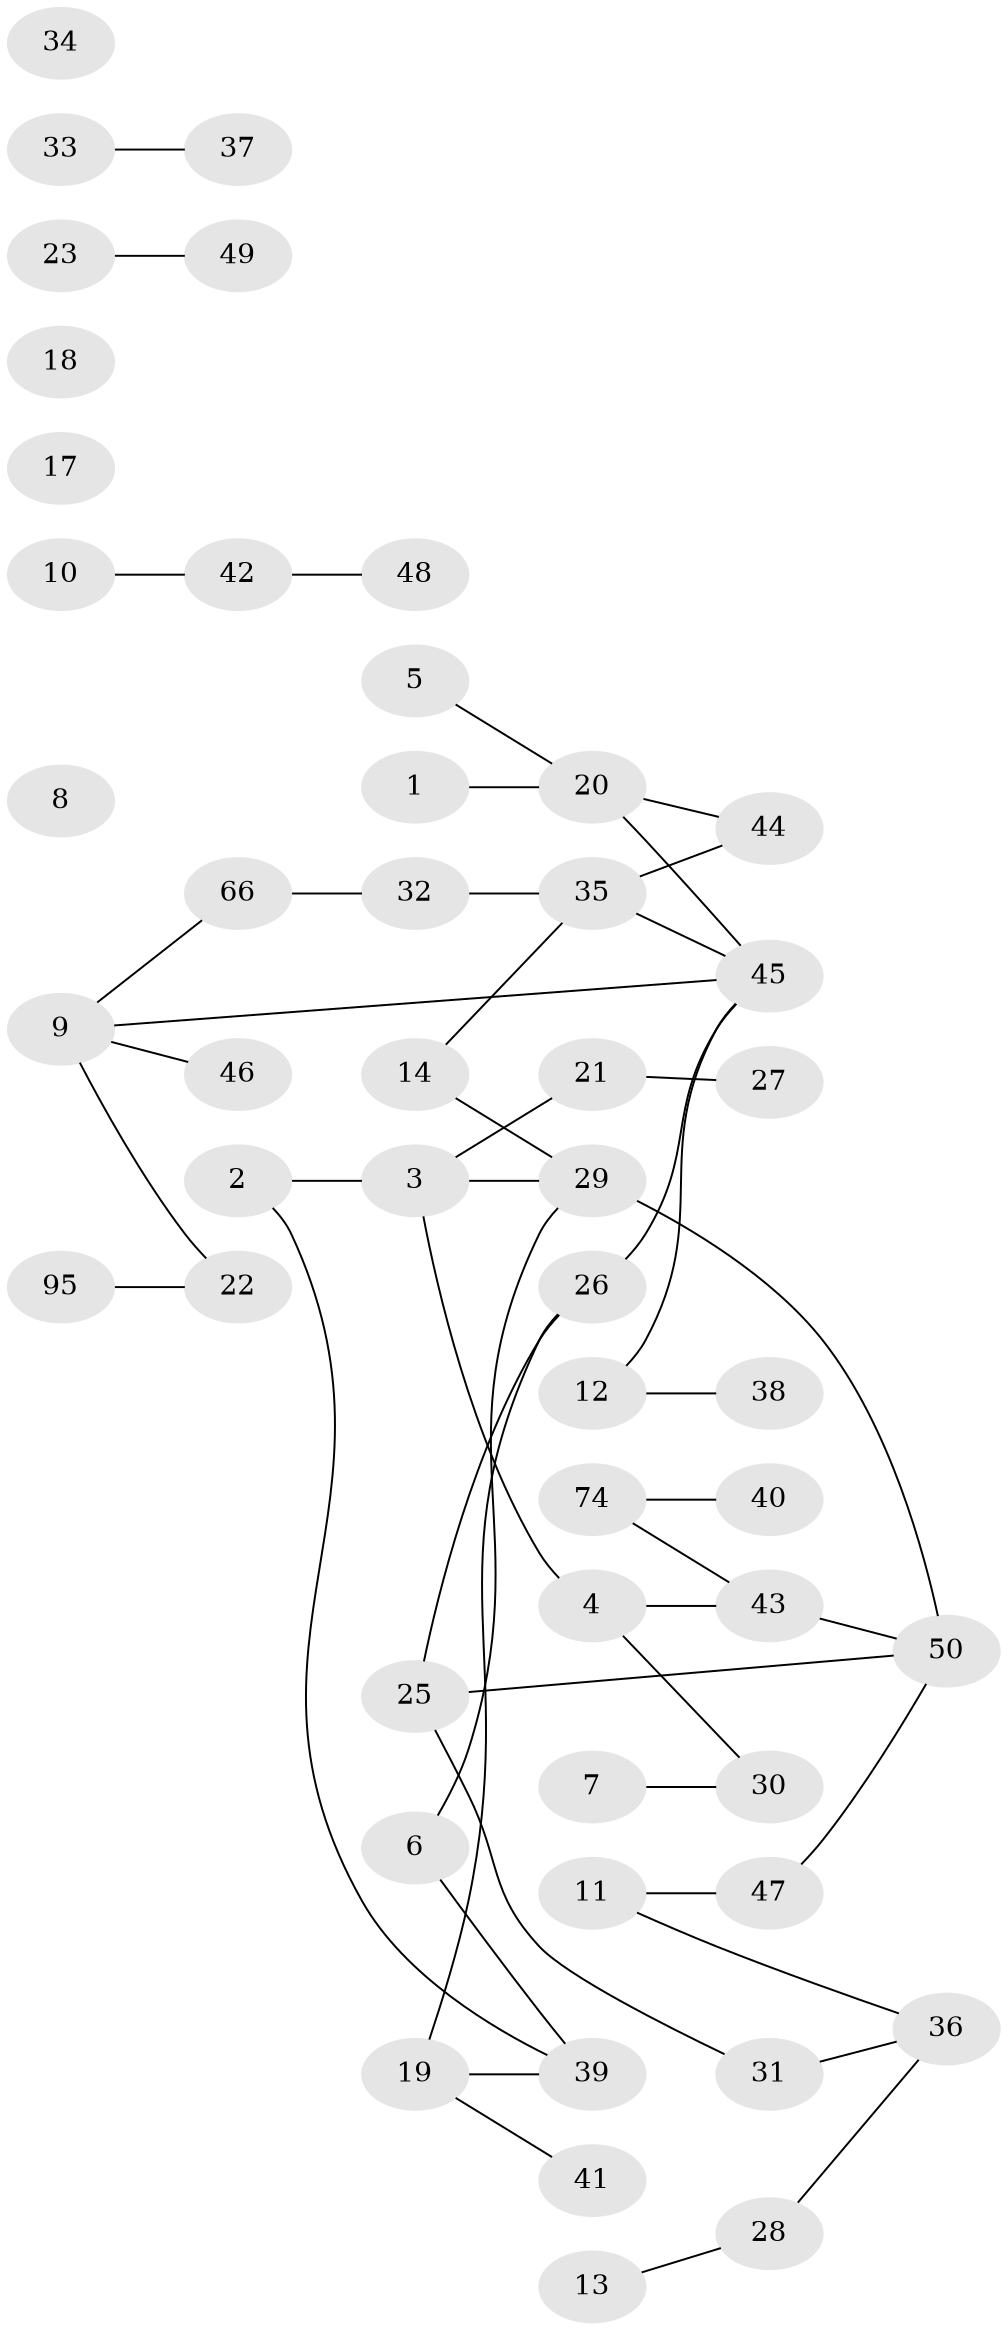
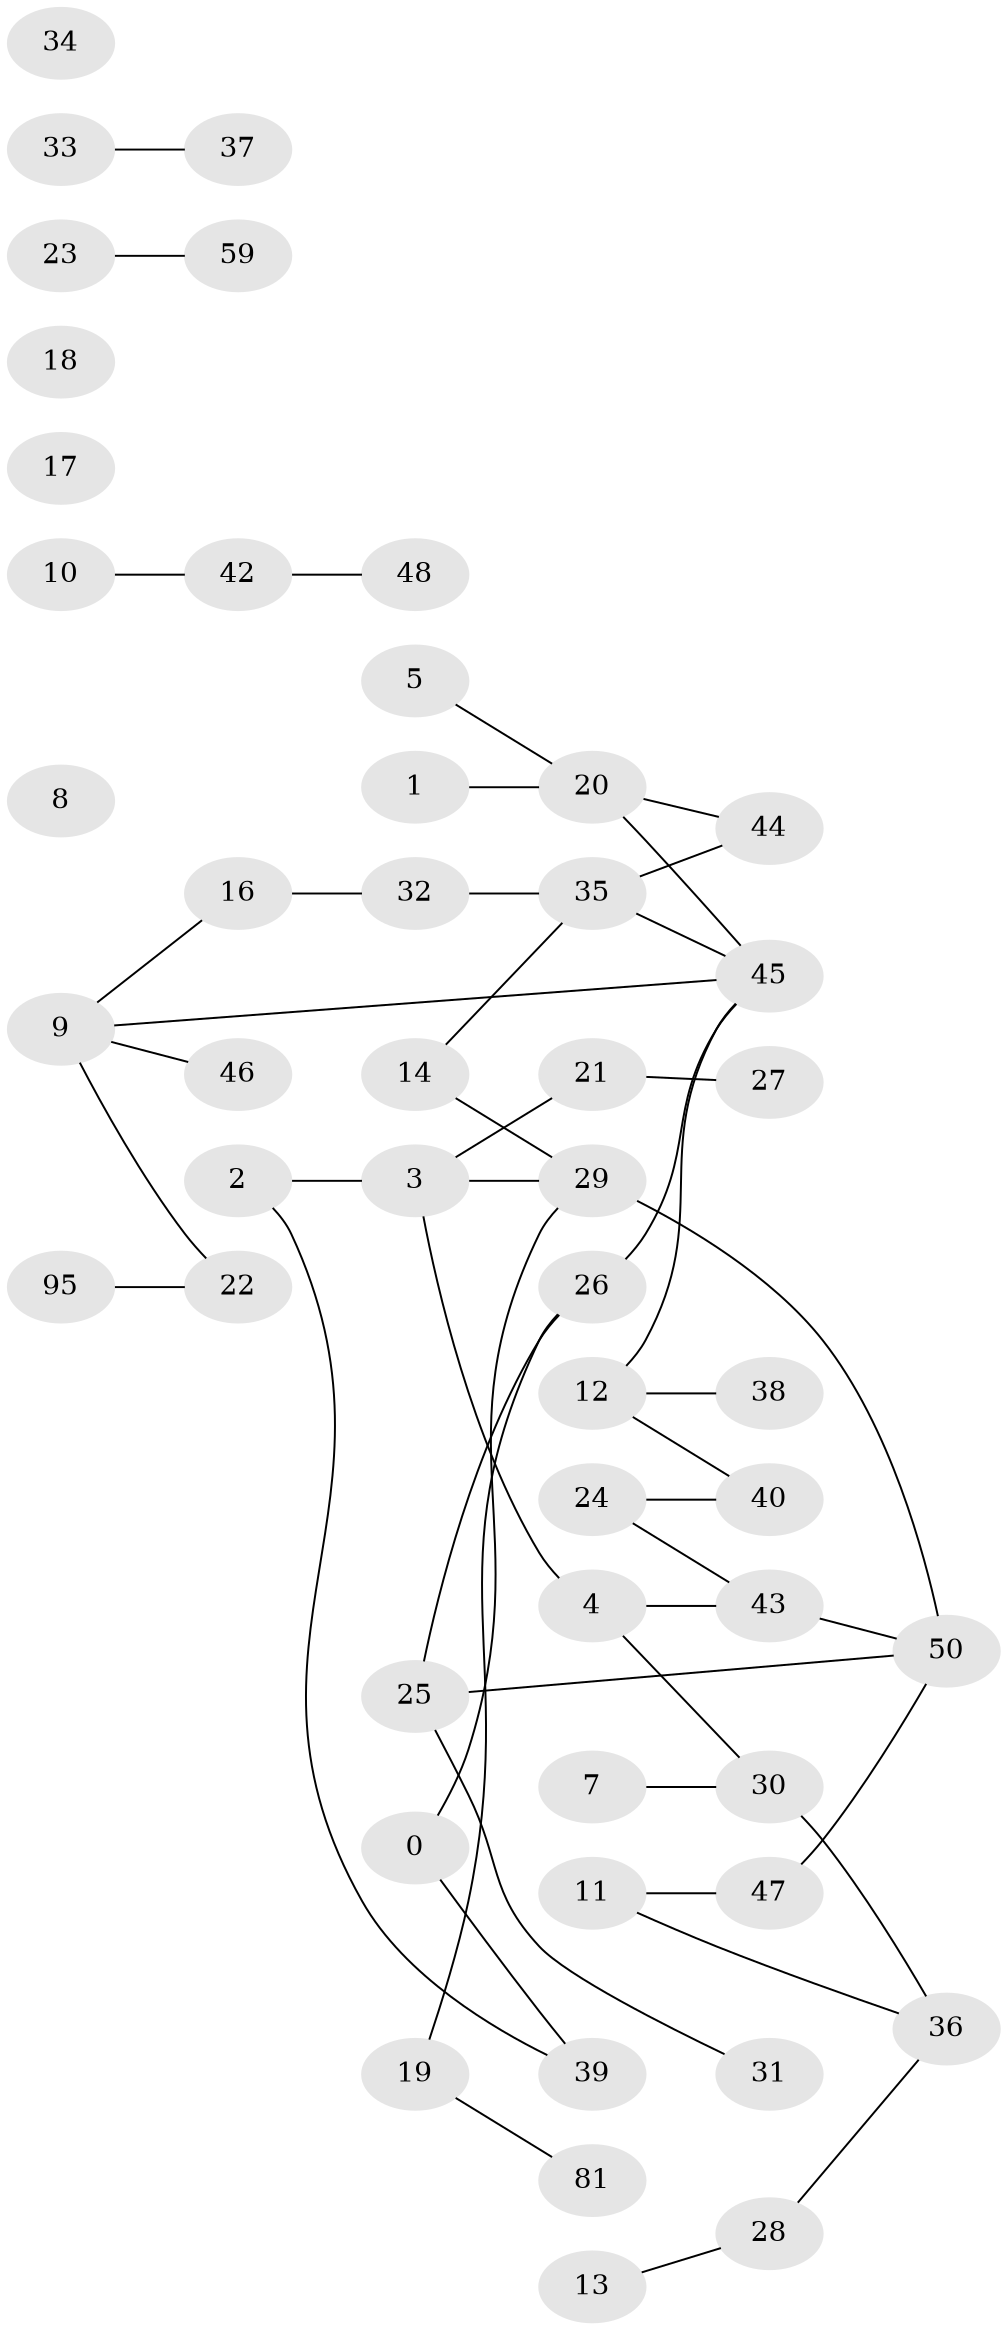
(238, 256) -> (238, 256)
(238, 893) -> (238, 893)
none -> (681, 1447)
(592, 1500) -> (592, 1500)
(415, 1848) -> (415, 1848)
(858, 2052) -> (868, 1903)
(504, 2074) -> none
(592, 2181) -> (592, 2181)
